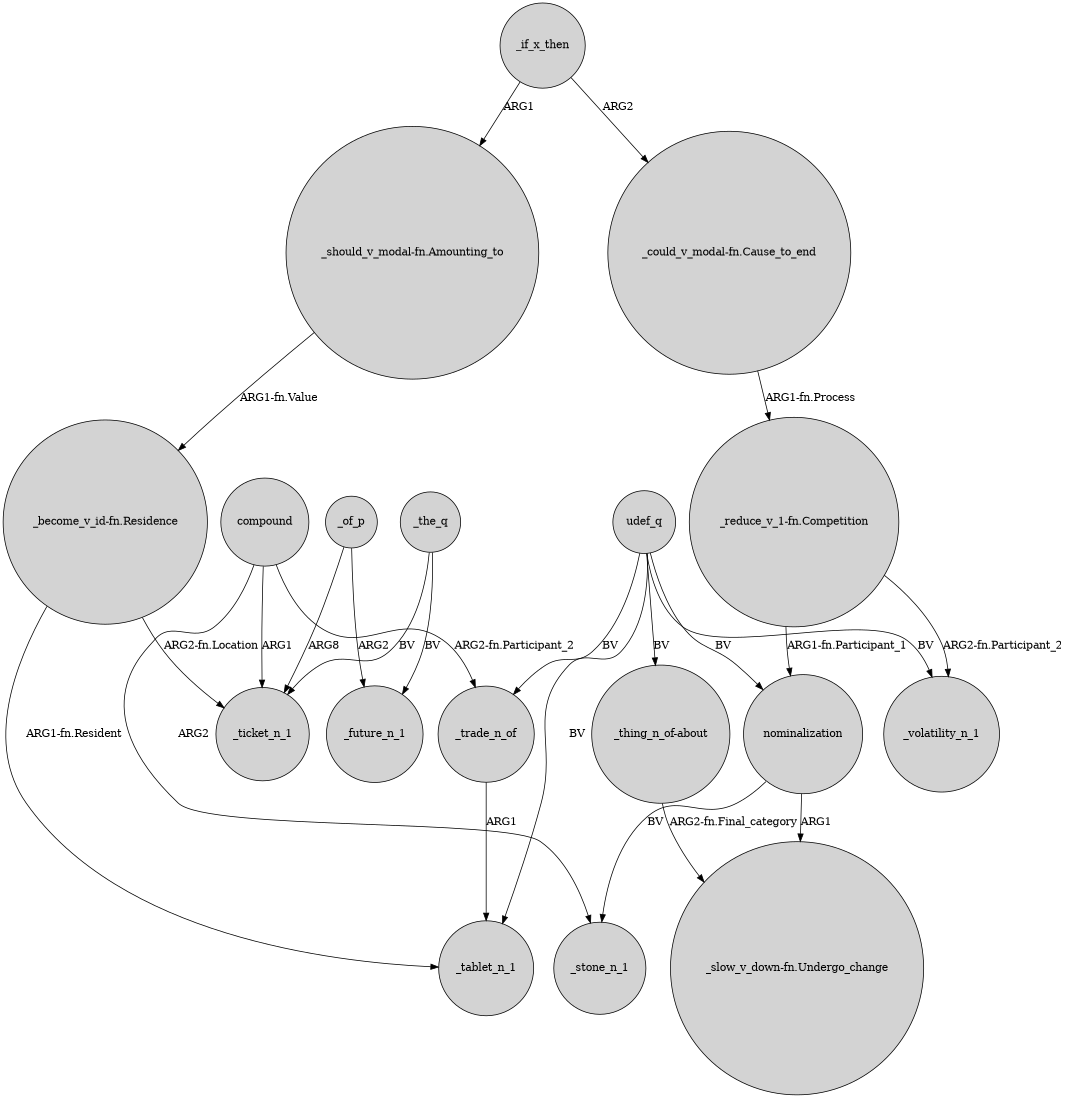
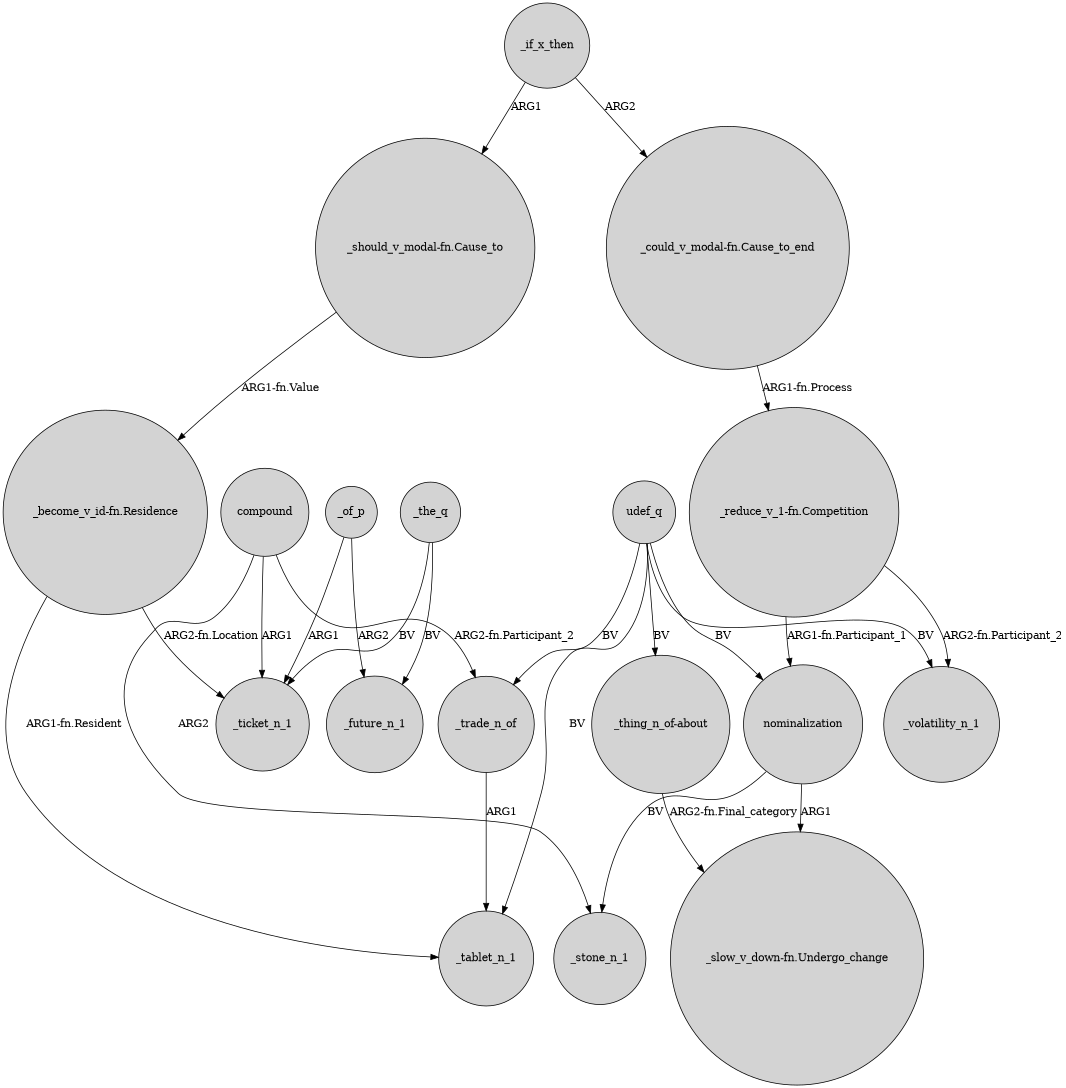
(412, 253) -> (425, 248)
(324, 646) -> (324, 636)
